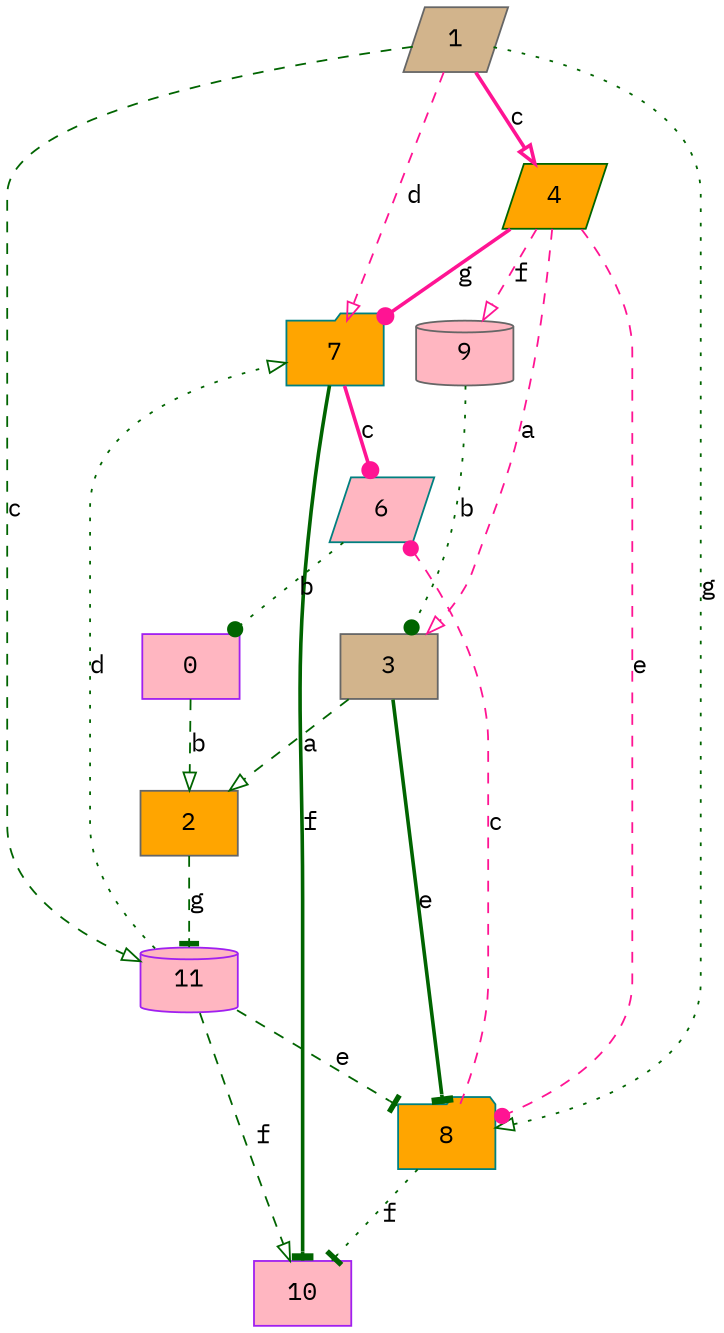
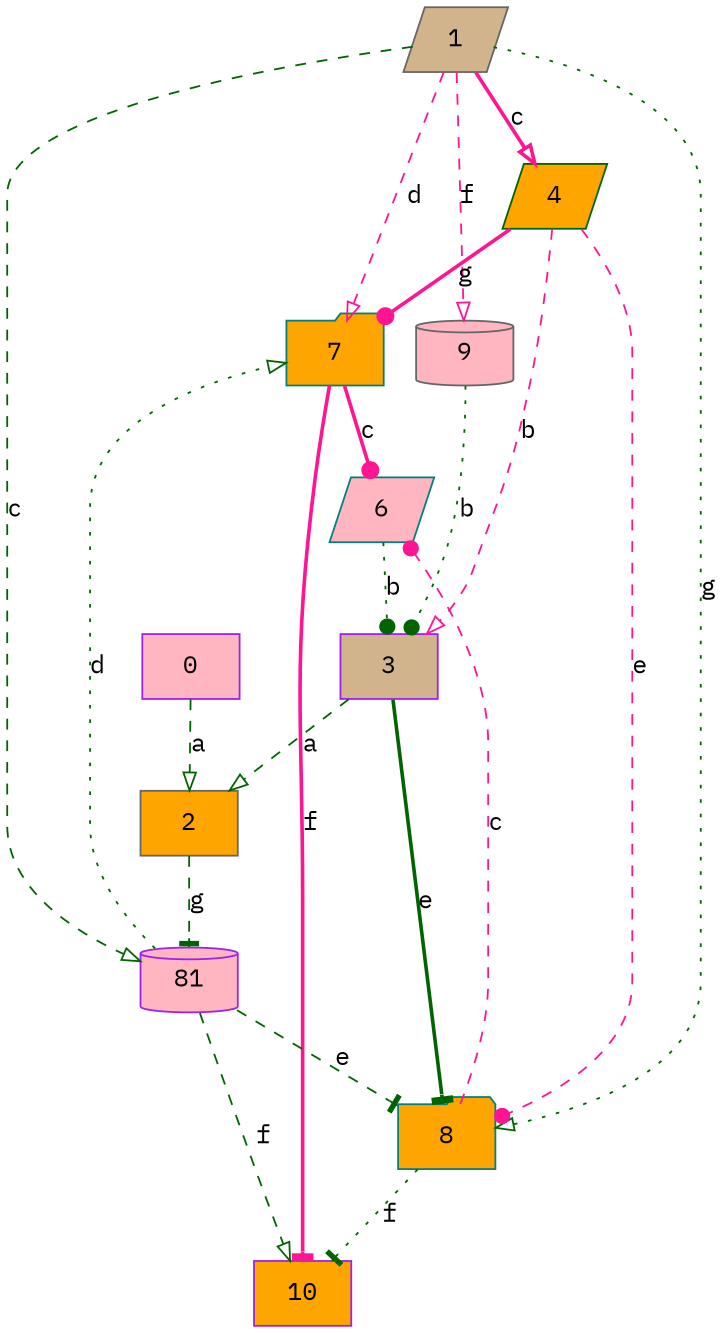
(514, 267) -> (460, 187)
(529, 431) -> (529, 431)
(292, 584) -> (385, 581)
(389, 667) -> (389, 667)
(199, 745) -> (199, 745)
(302, 818) -> (302, 818)
(189, 980) -> (189, 980)
(303, 1293) -> (303, 1293)
